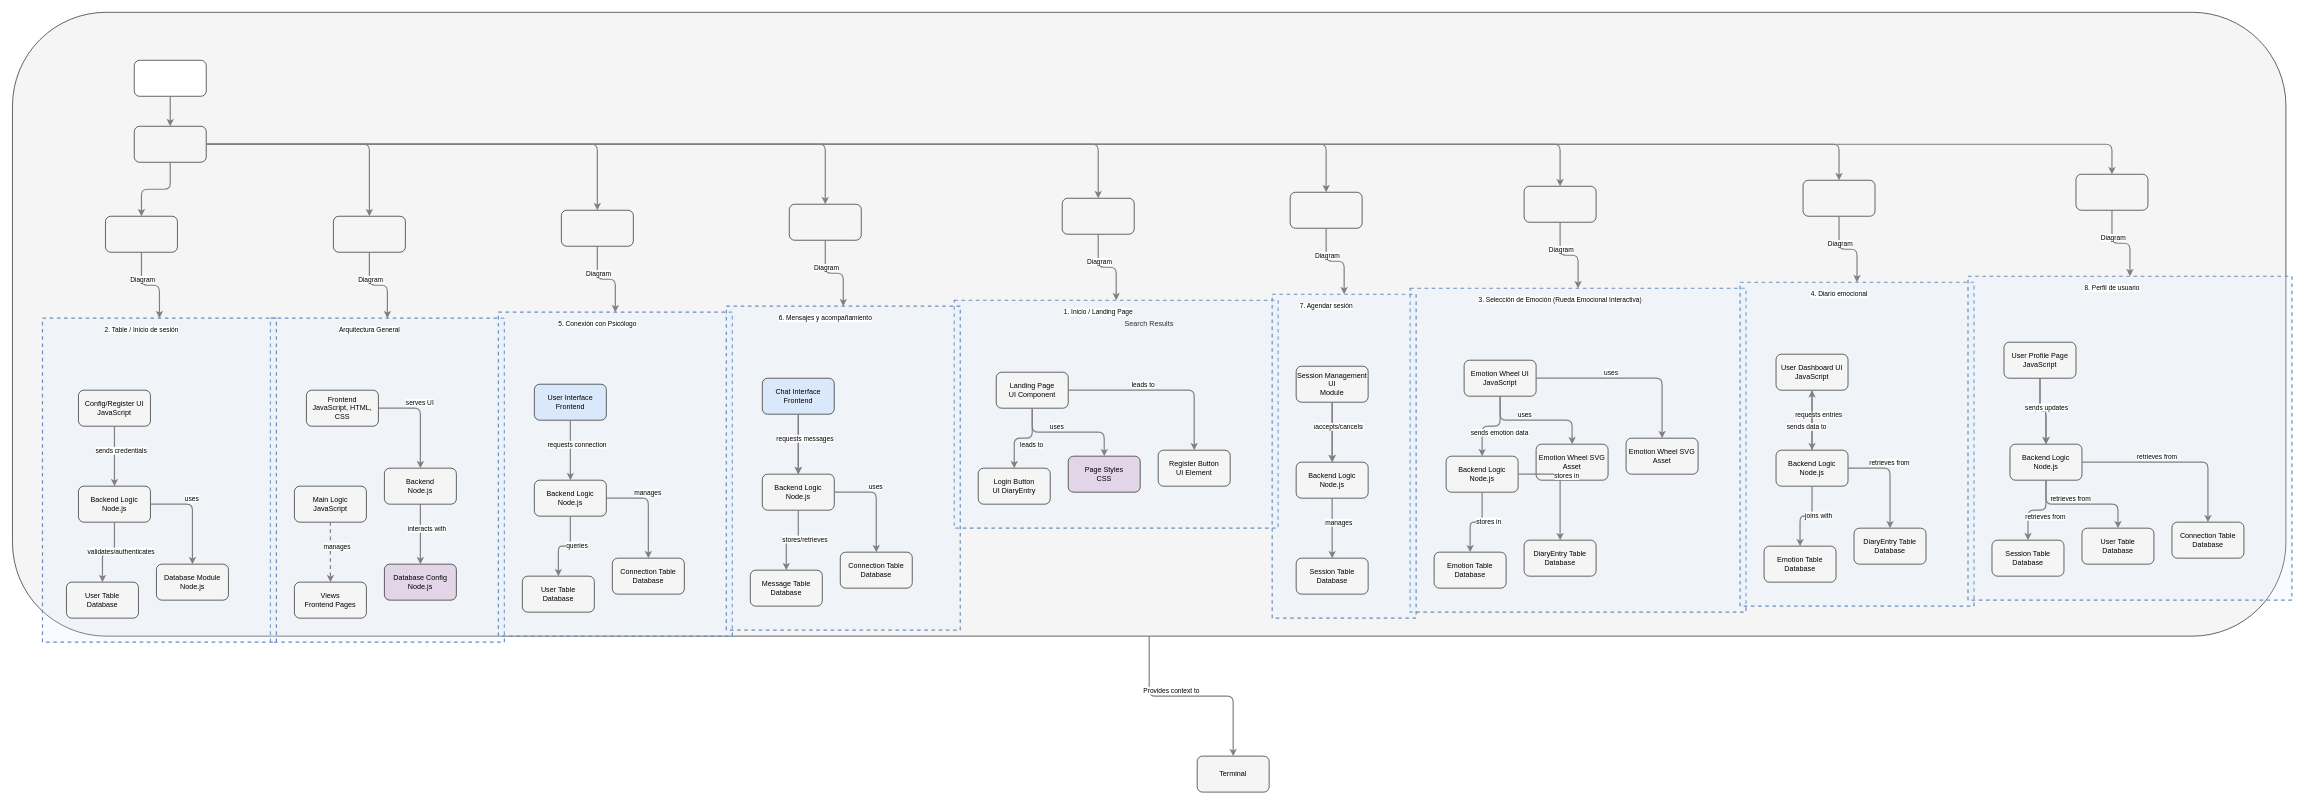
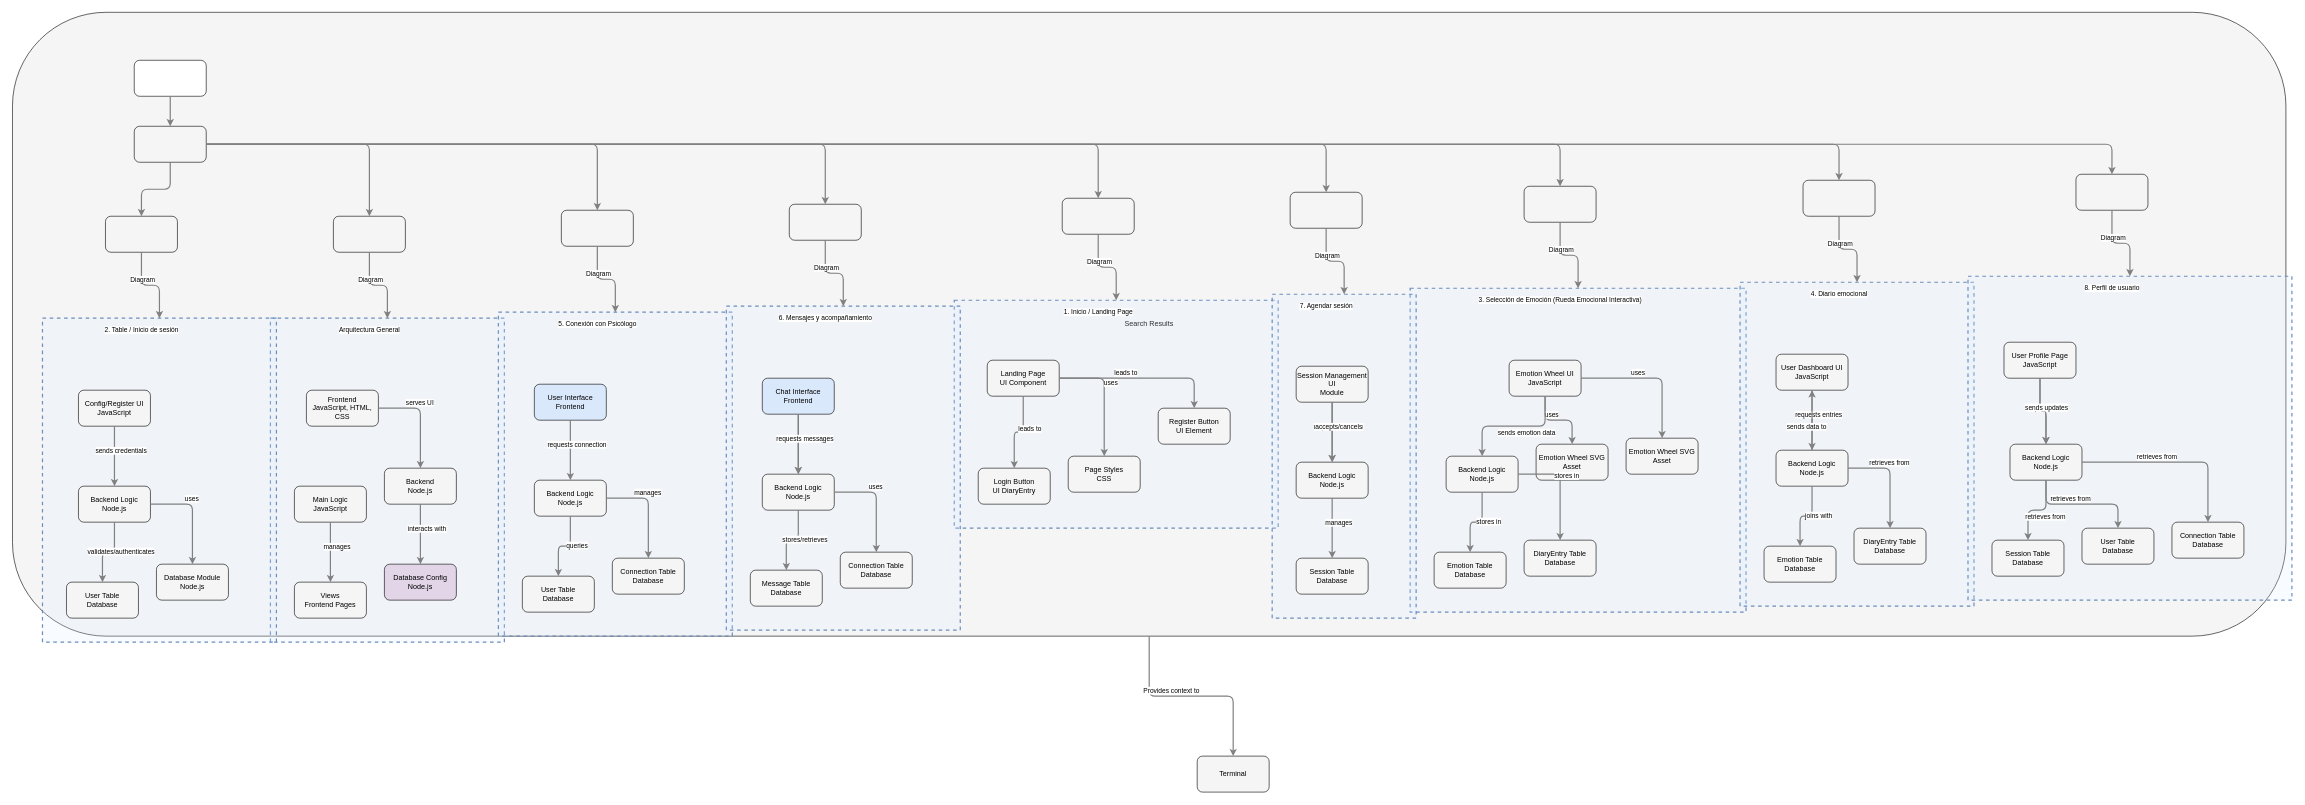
(1500, 378) -> (1545, 378)
(1032, 390) -> (1023, 378)
(1194, 468) -> (1194, 426)
(1104, 474) -> (1104, 474)
(330, 534) -> (330, 534)
